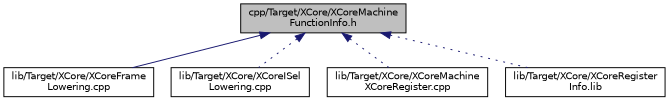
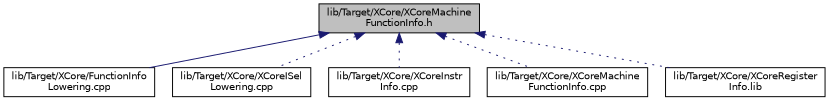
(323, 18) -> (399, 18)
(79, 82) -> (79, 82)
none -> (399, 82)
(407, 82) -> (567, 82)
